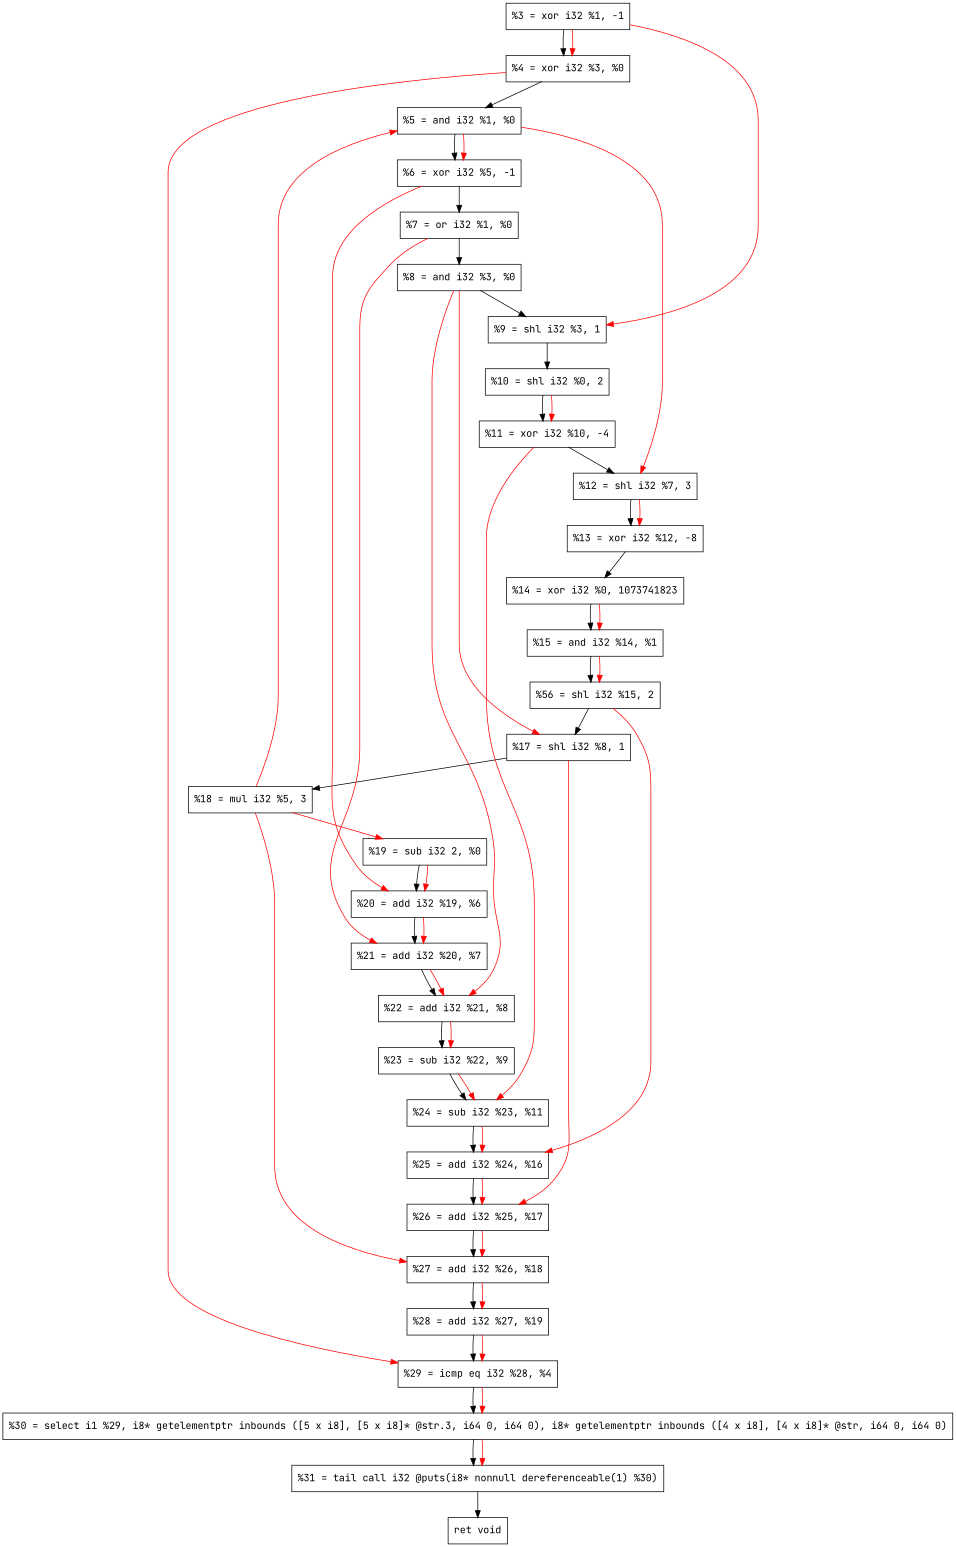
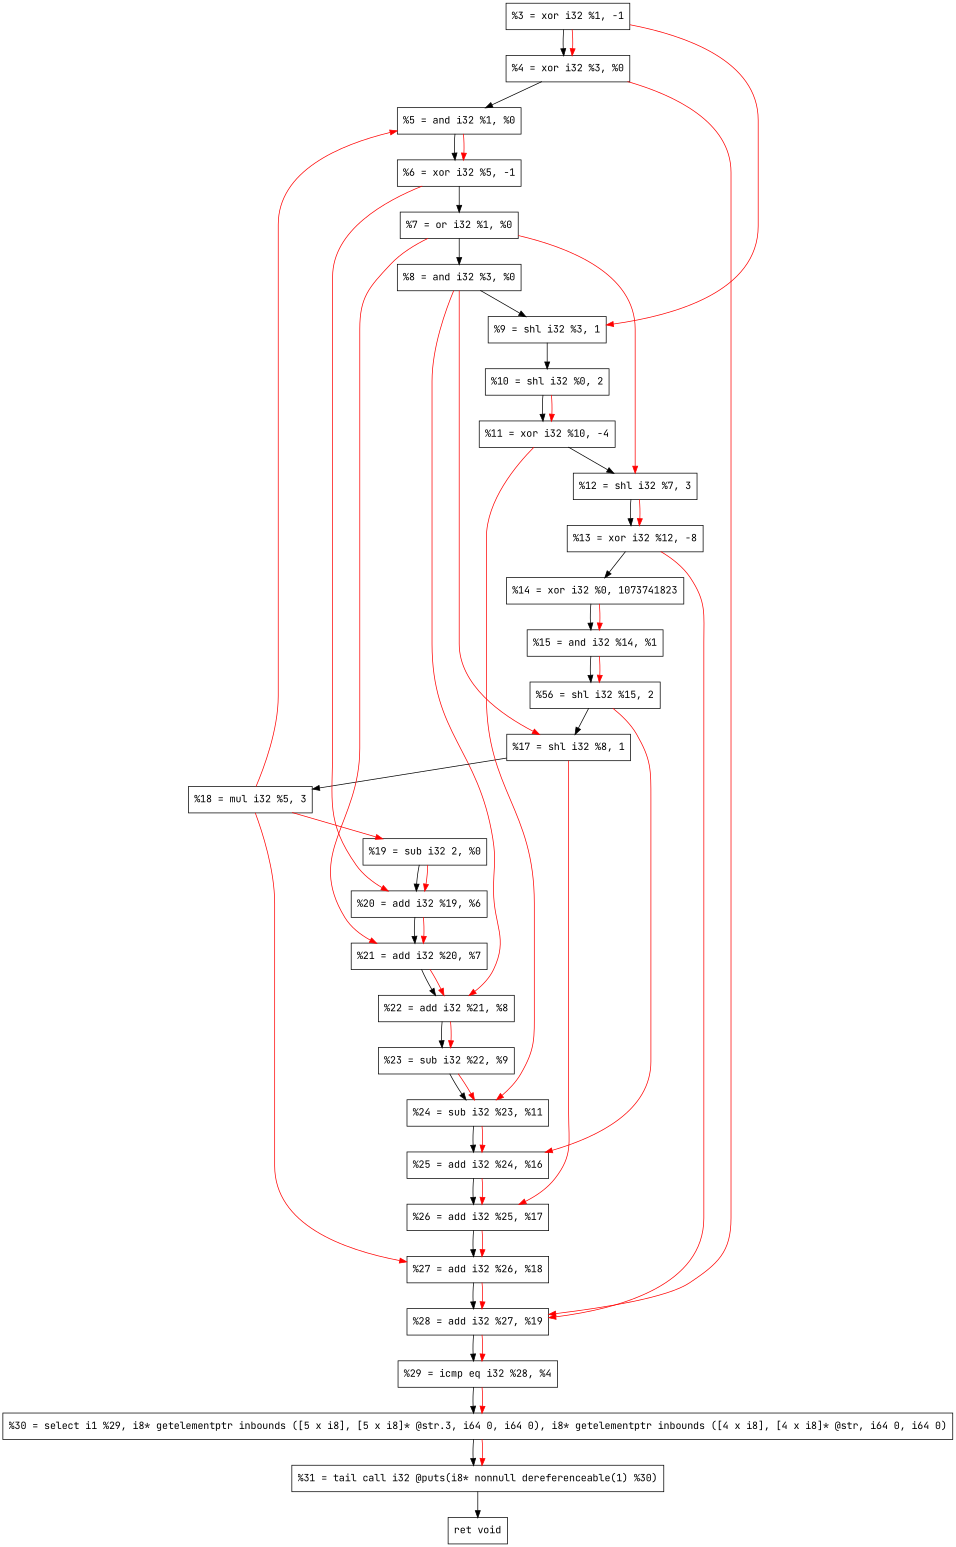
(662, 254) -> (632, 310)
(168, 663) -> (731, 731)
none -> (704, 974)
